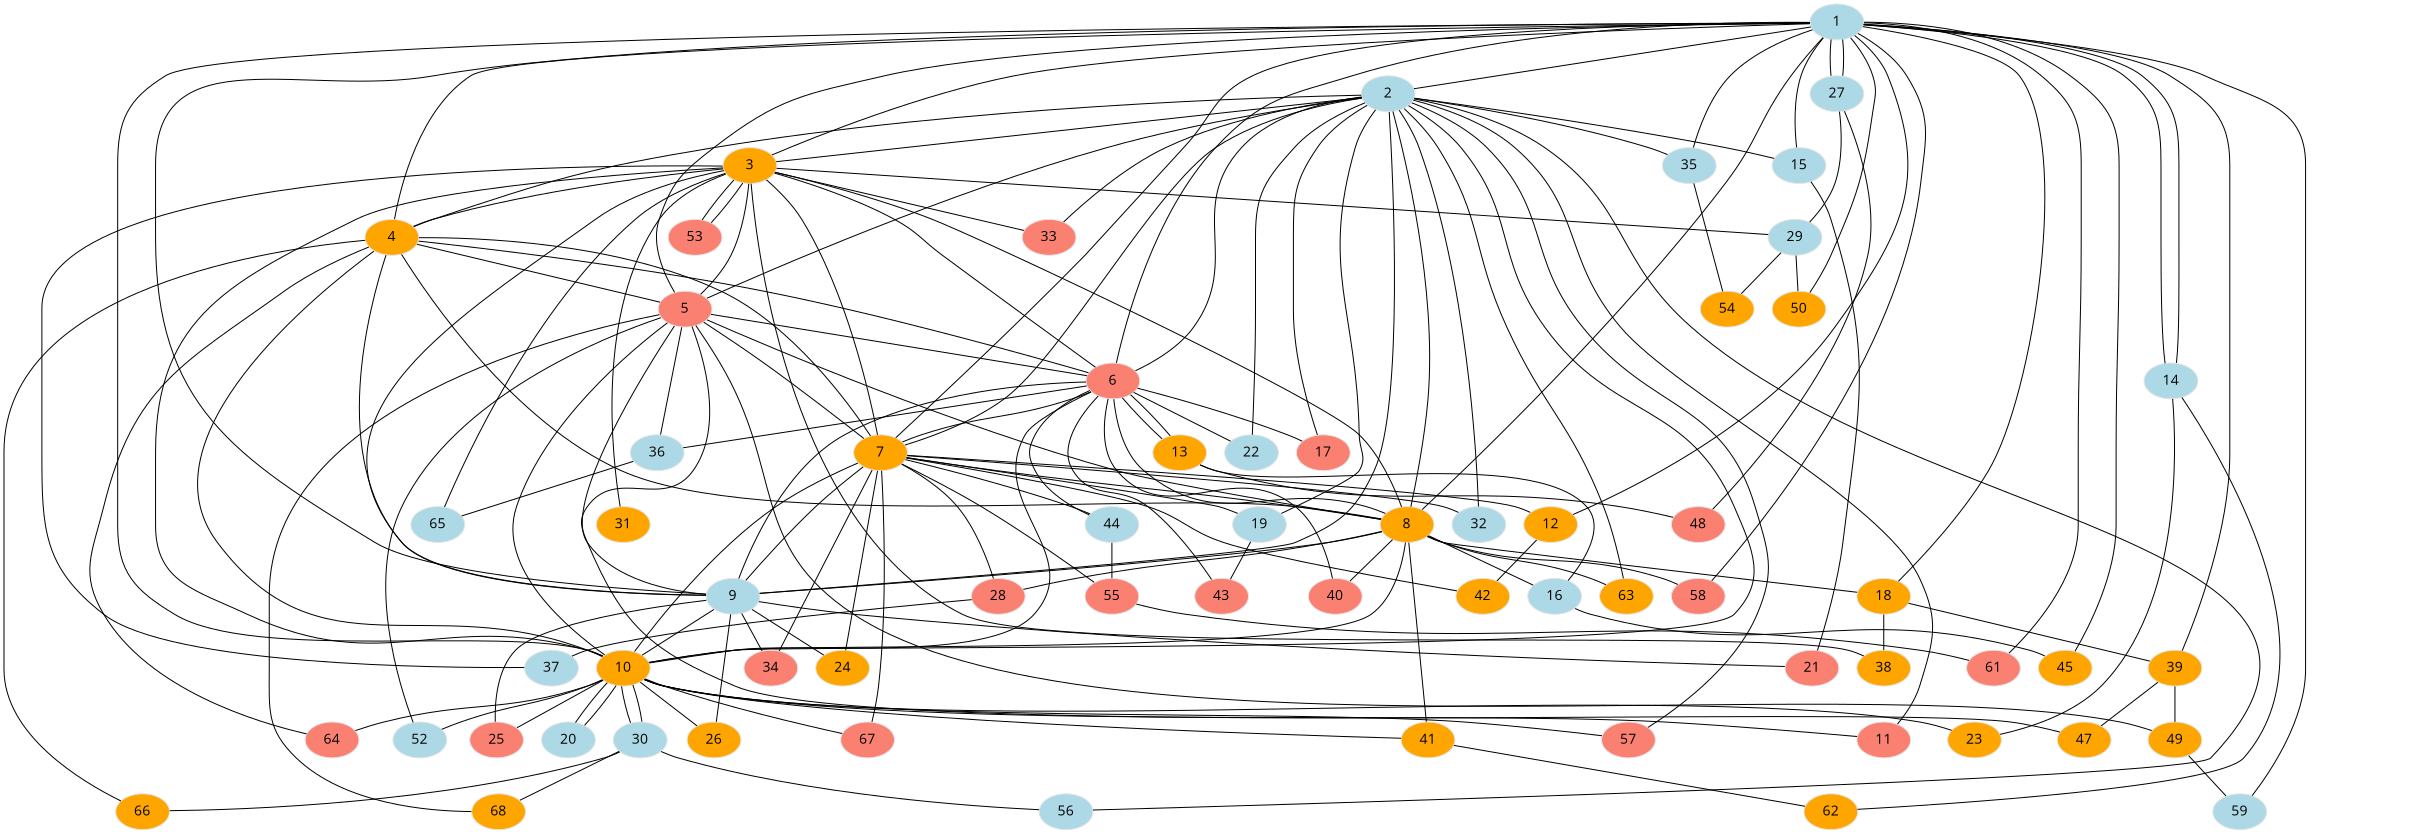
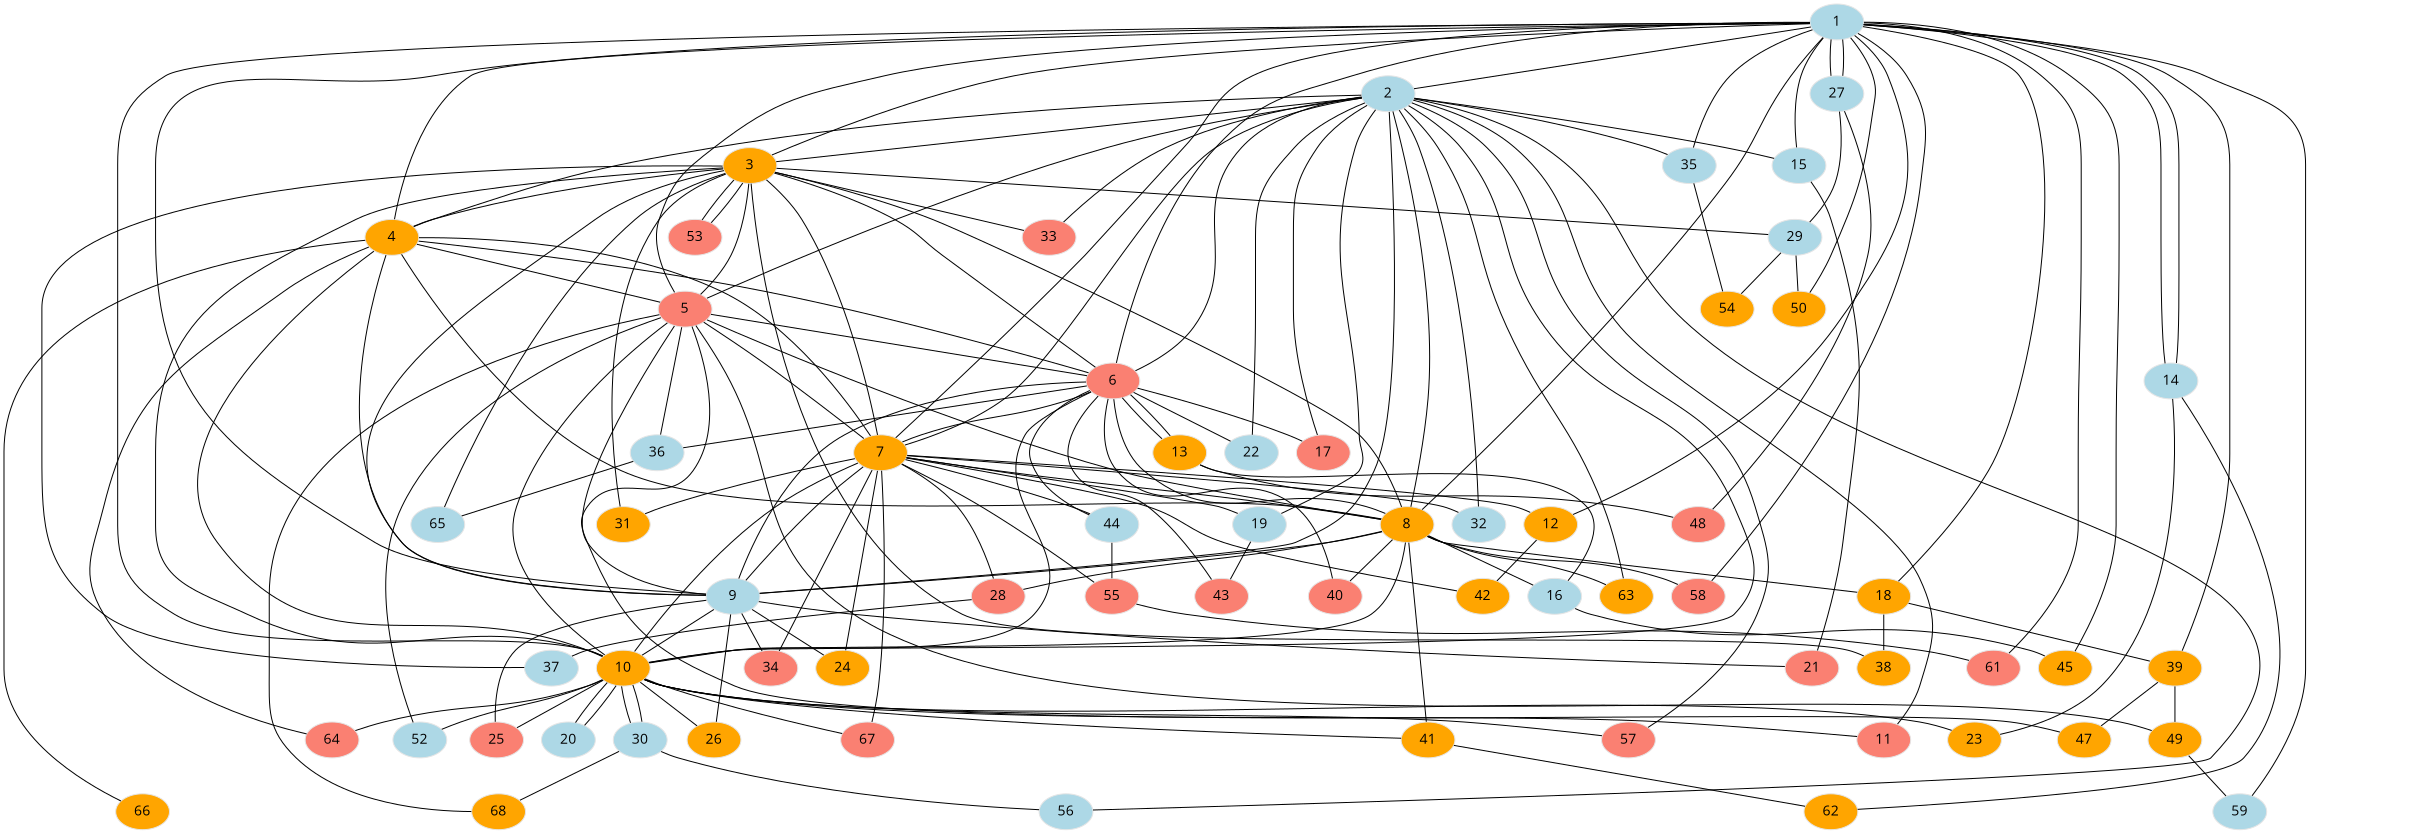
none -> (749, 482)
(397, 796) -> none
